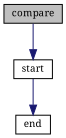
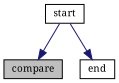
(33, 37) -> (51, 37)
